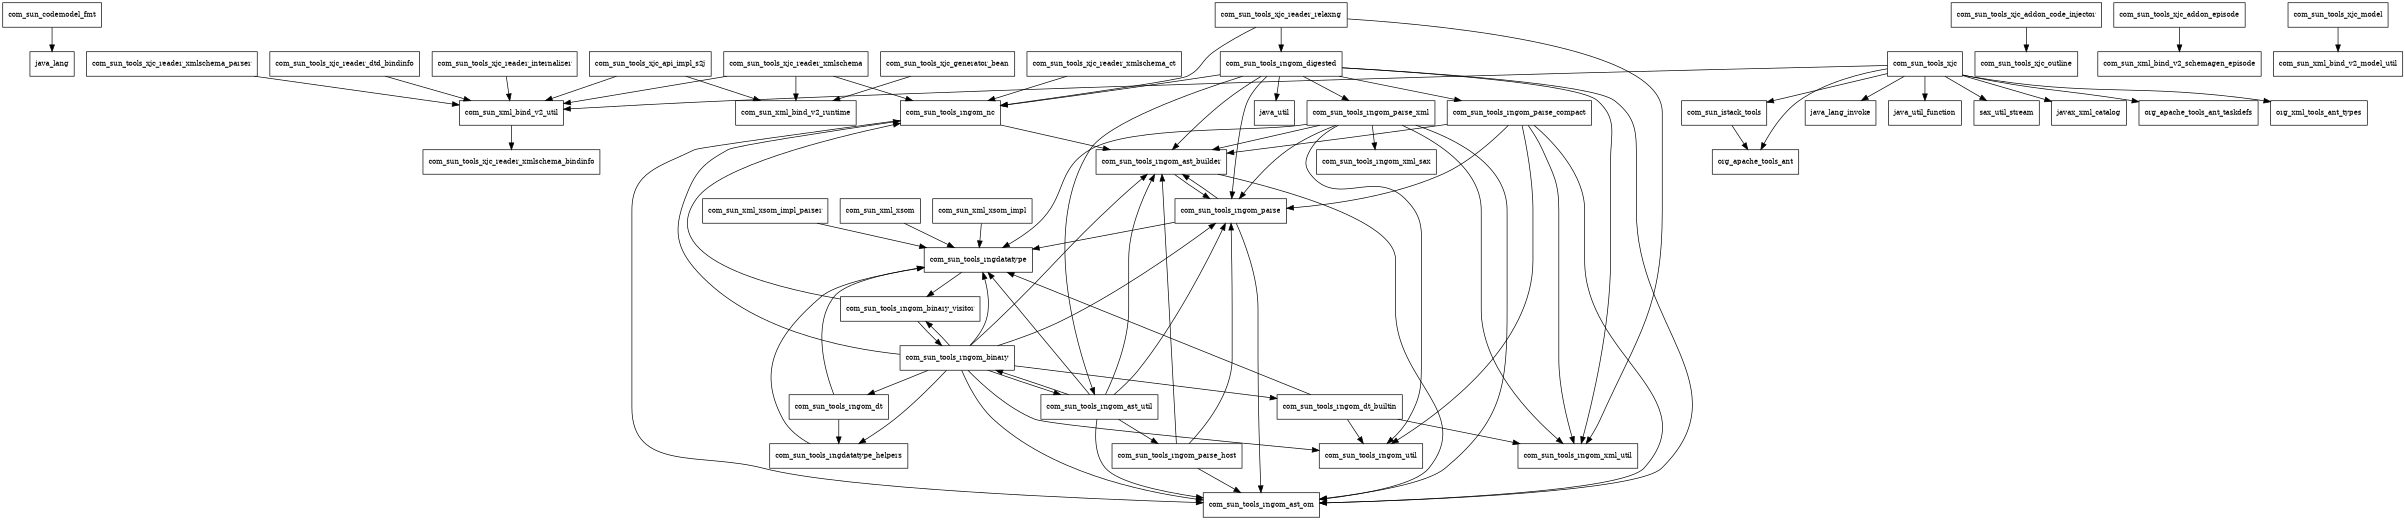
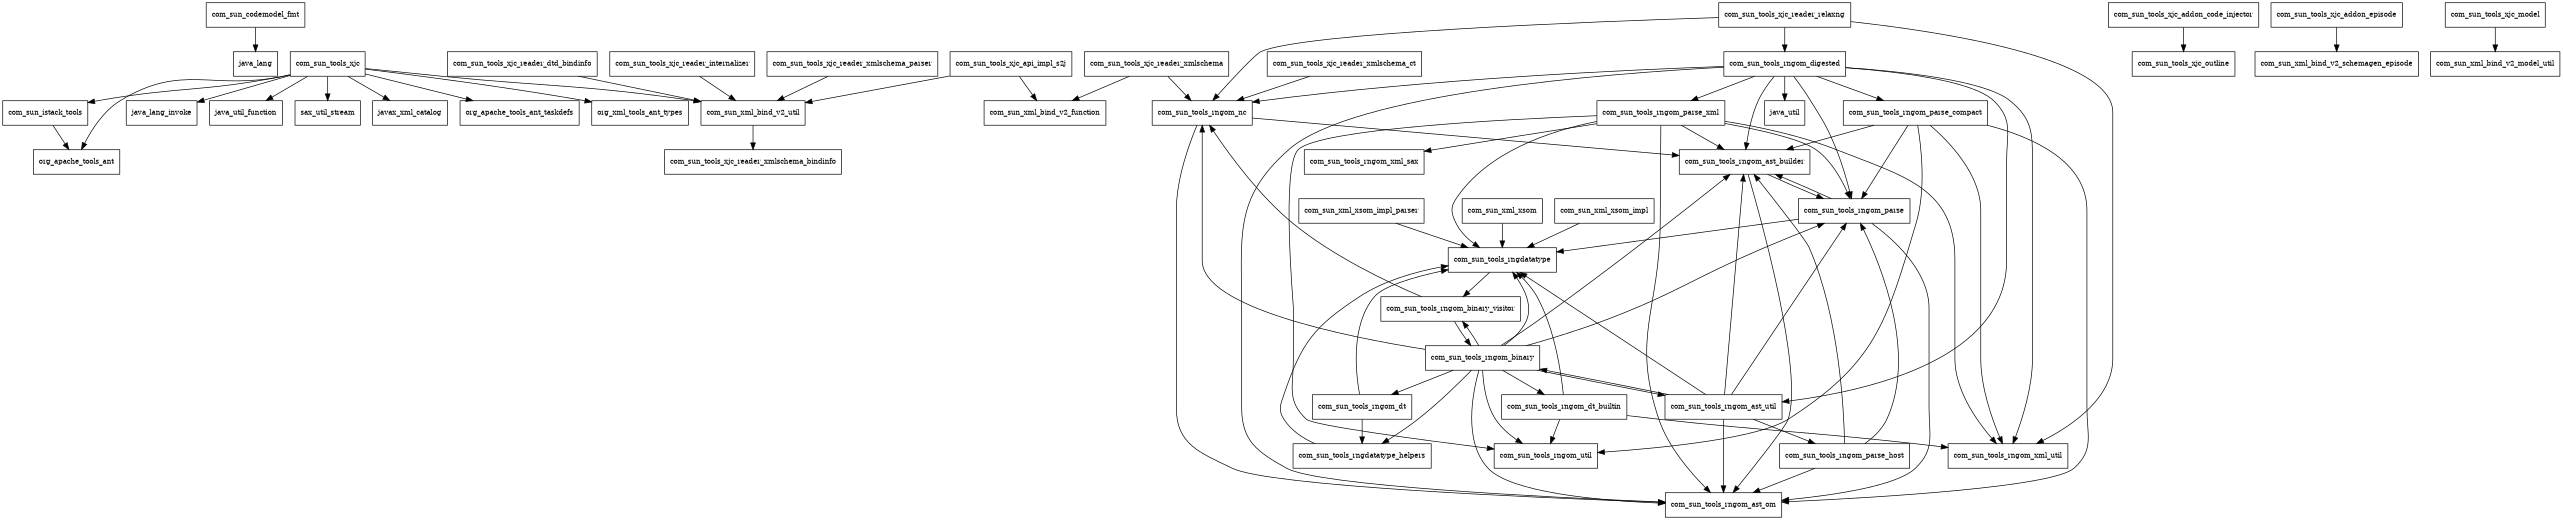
(948, 64) -> none
(649, 89) -> none
(796, 113) -> (1045, 113)
